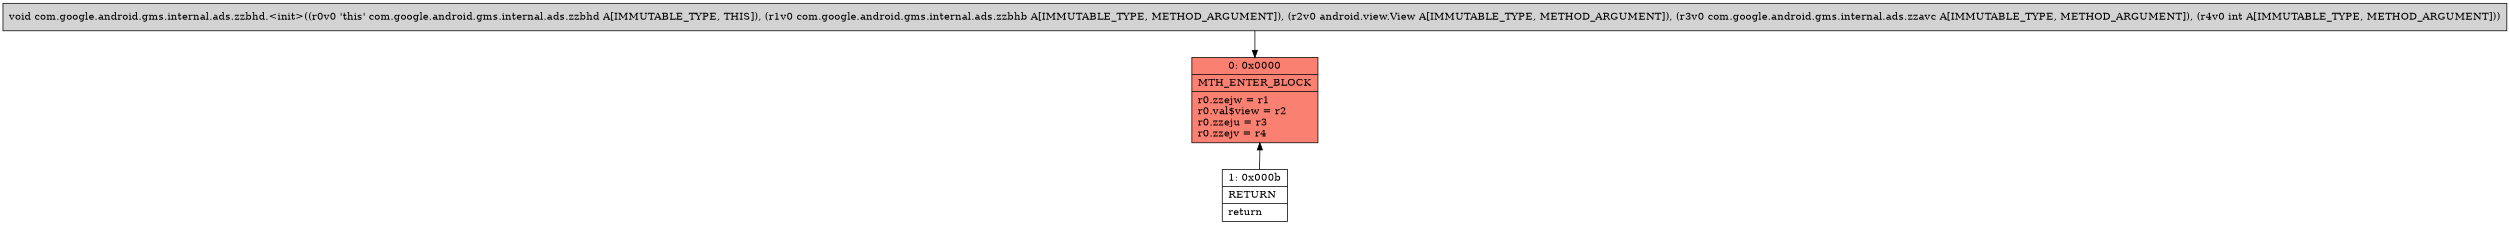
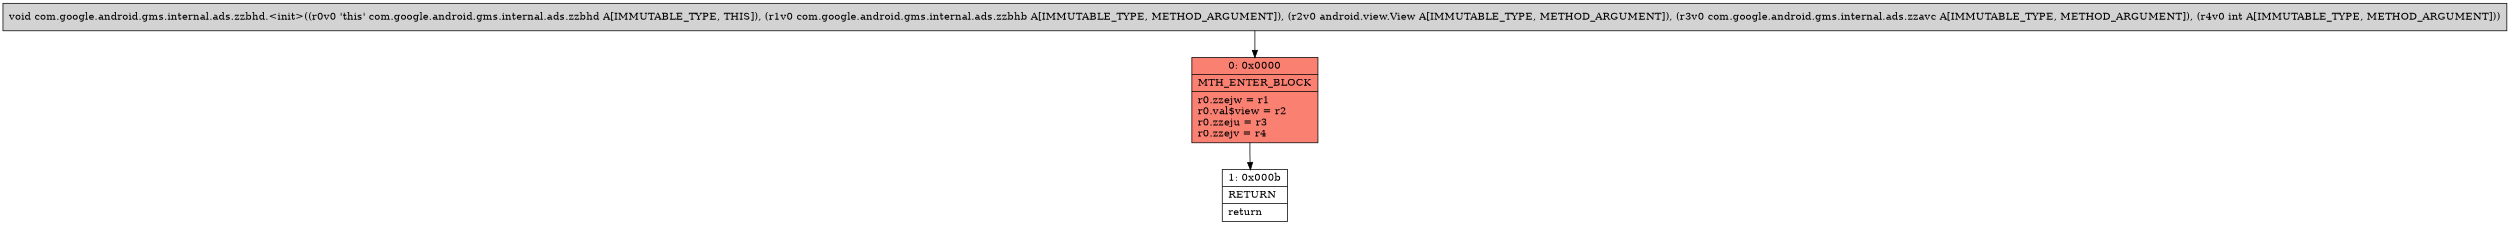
(1260, 160) -> (1250, 152)
